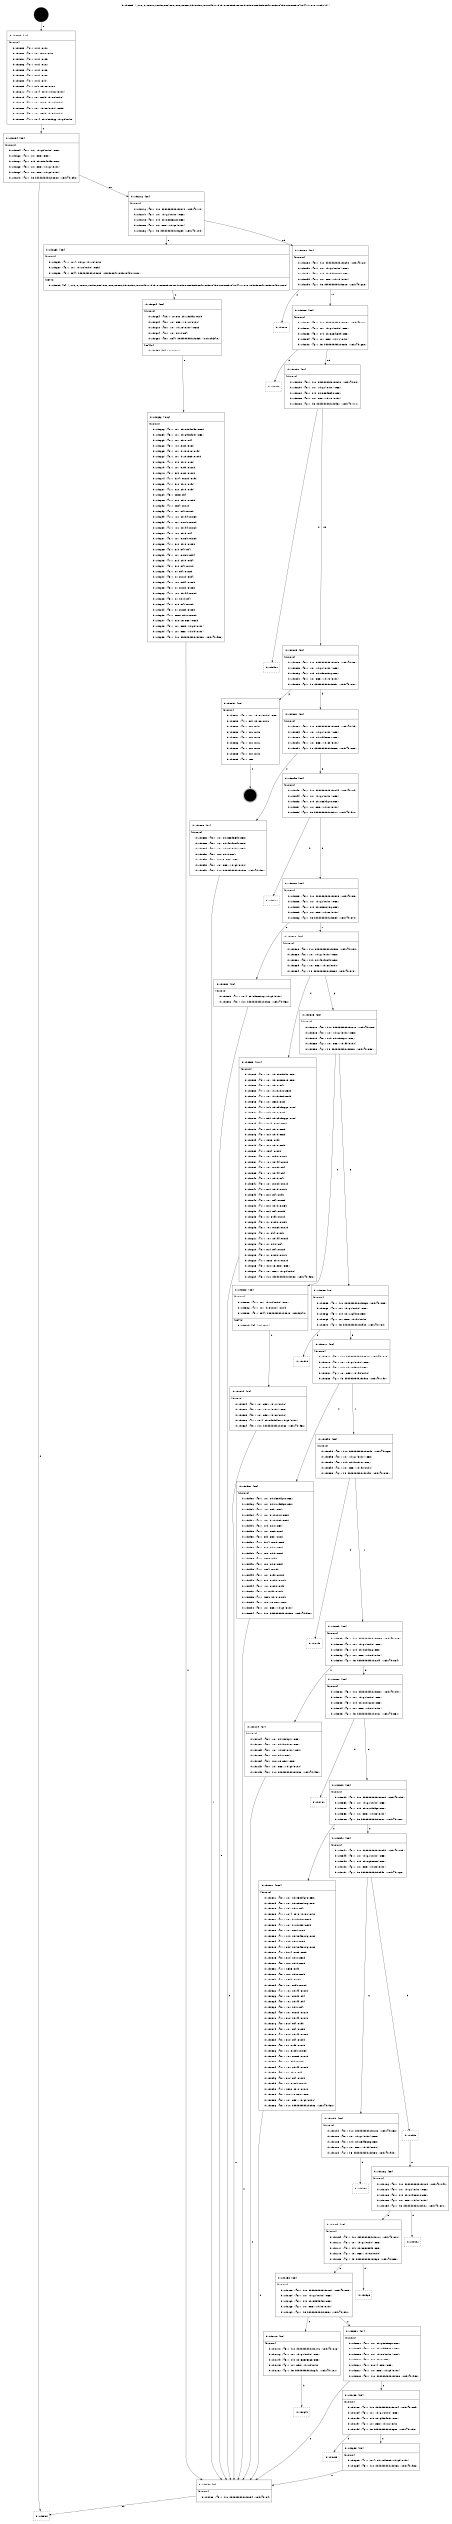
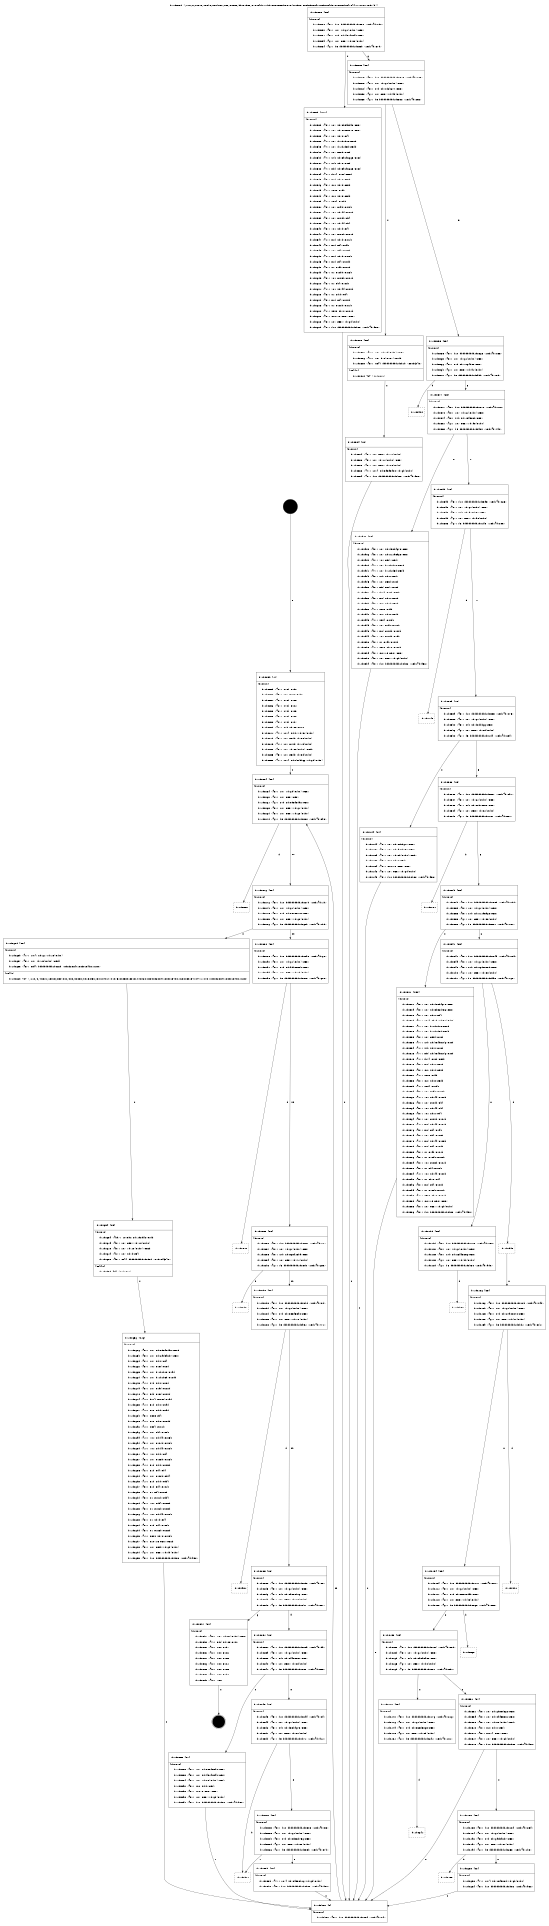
(320, 926) -> (254, 1862)
(124, 2505) -> (333, 1361)
